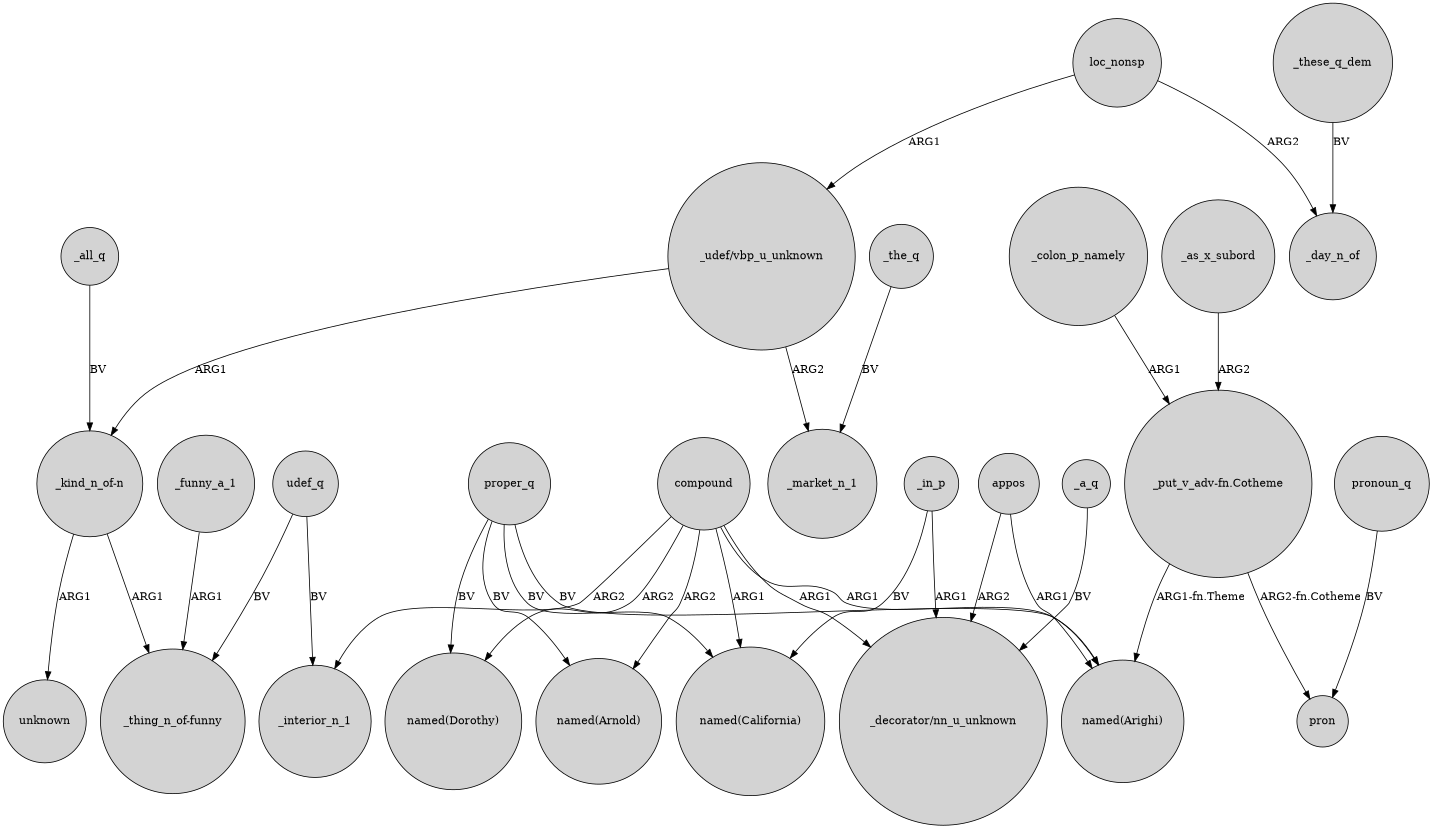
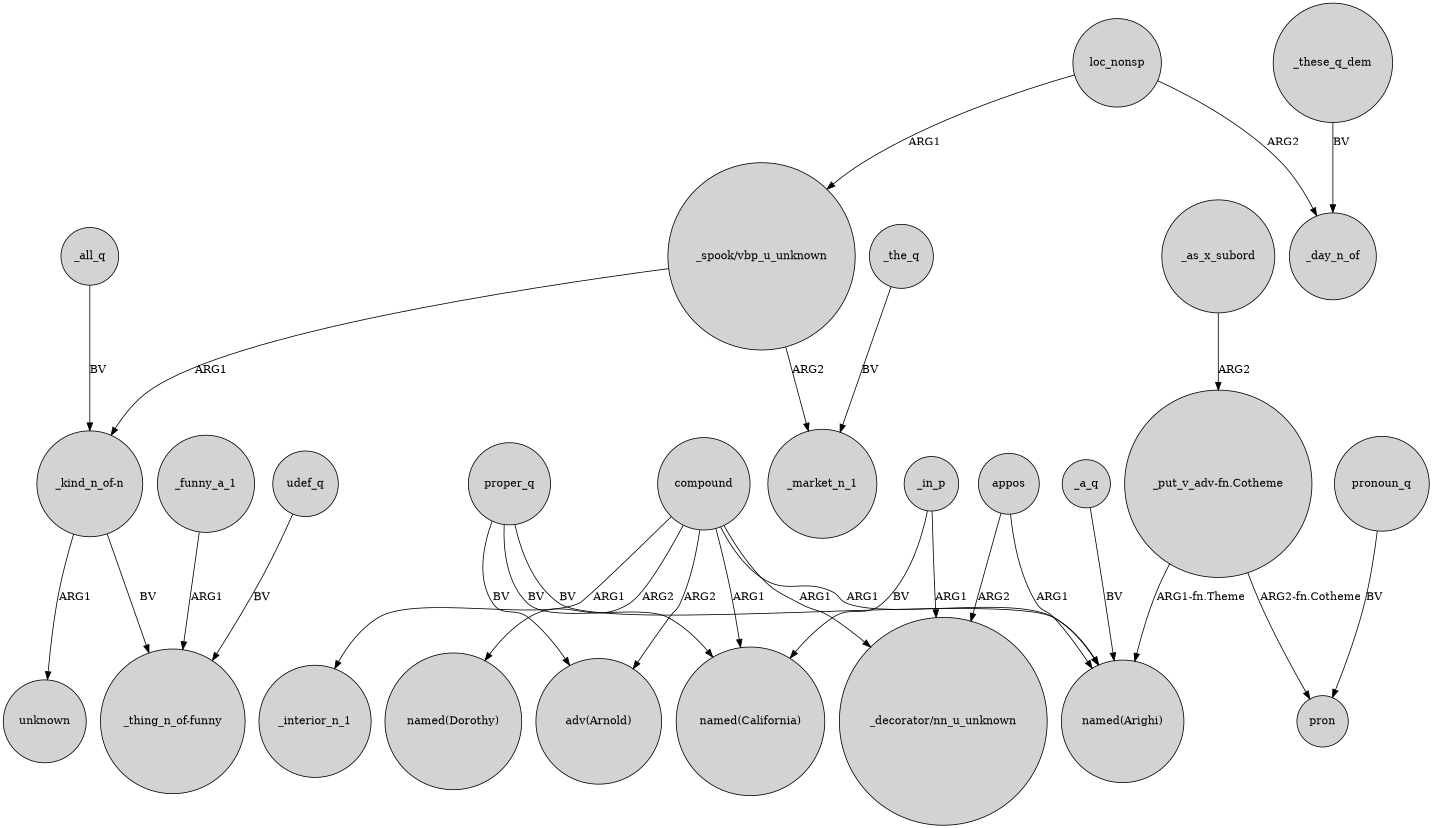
(762, 256) -> (762, 256)
(1078, 256) -> none
(462, 580) -> none
(1076, 586) -> (1102, 580)
(310, 587) -> none
(148, 597) -> (148, 597)
(609, 597) -> (609, 597)
(599, 721) -> (599, 721)
